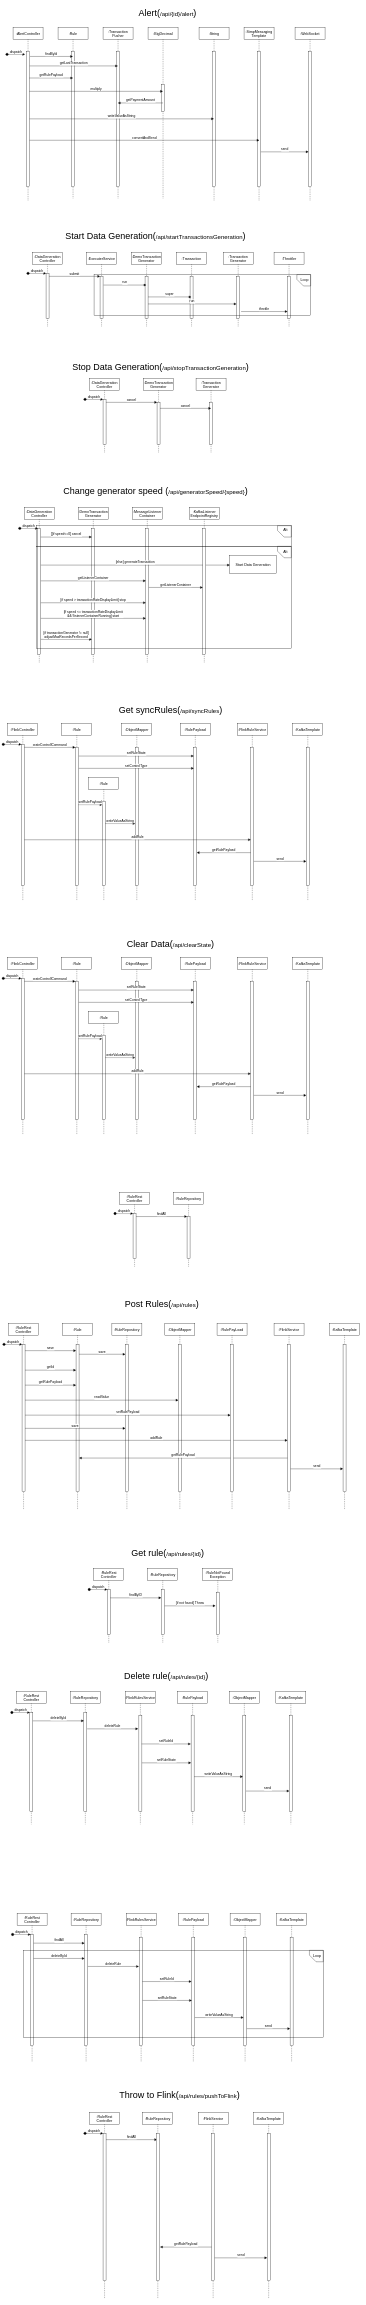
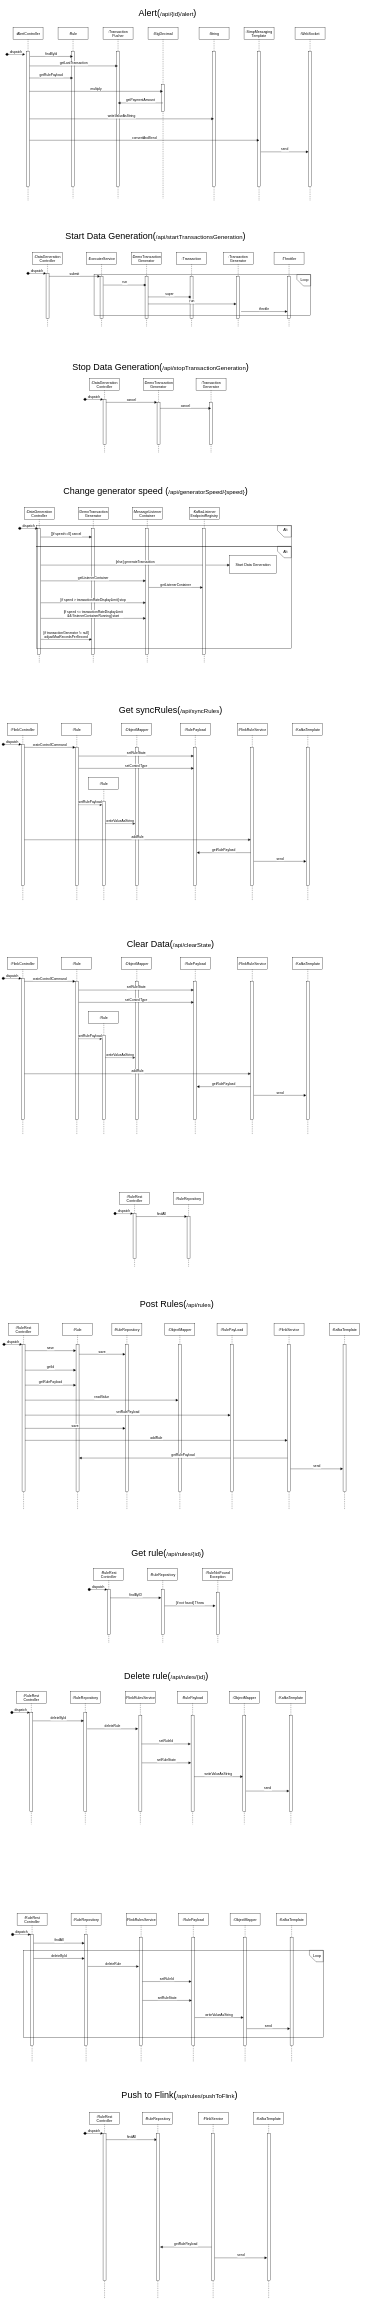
(162, 1304) -> (177, 1304)
(180, 2094) -> (180, 2094)
